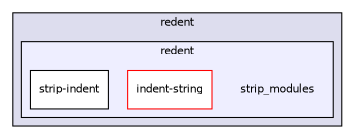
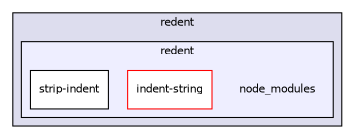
(278, 90) -> (278, 90)
